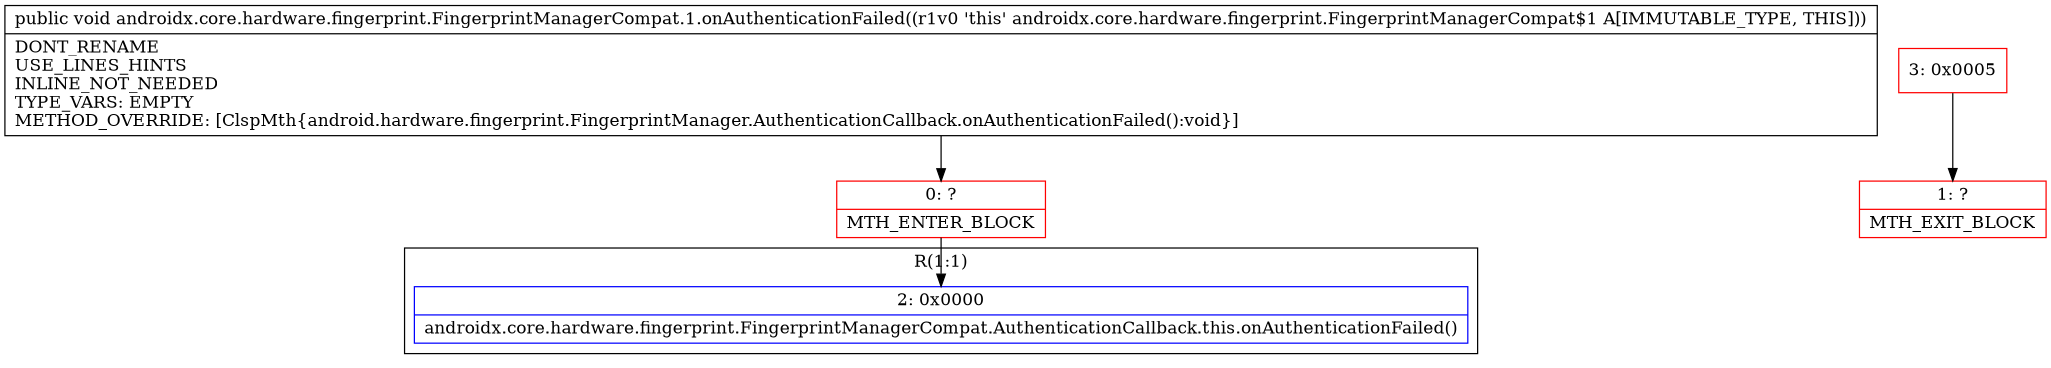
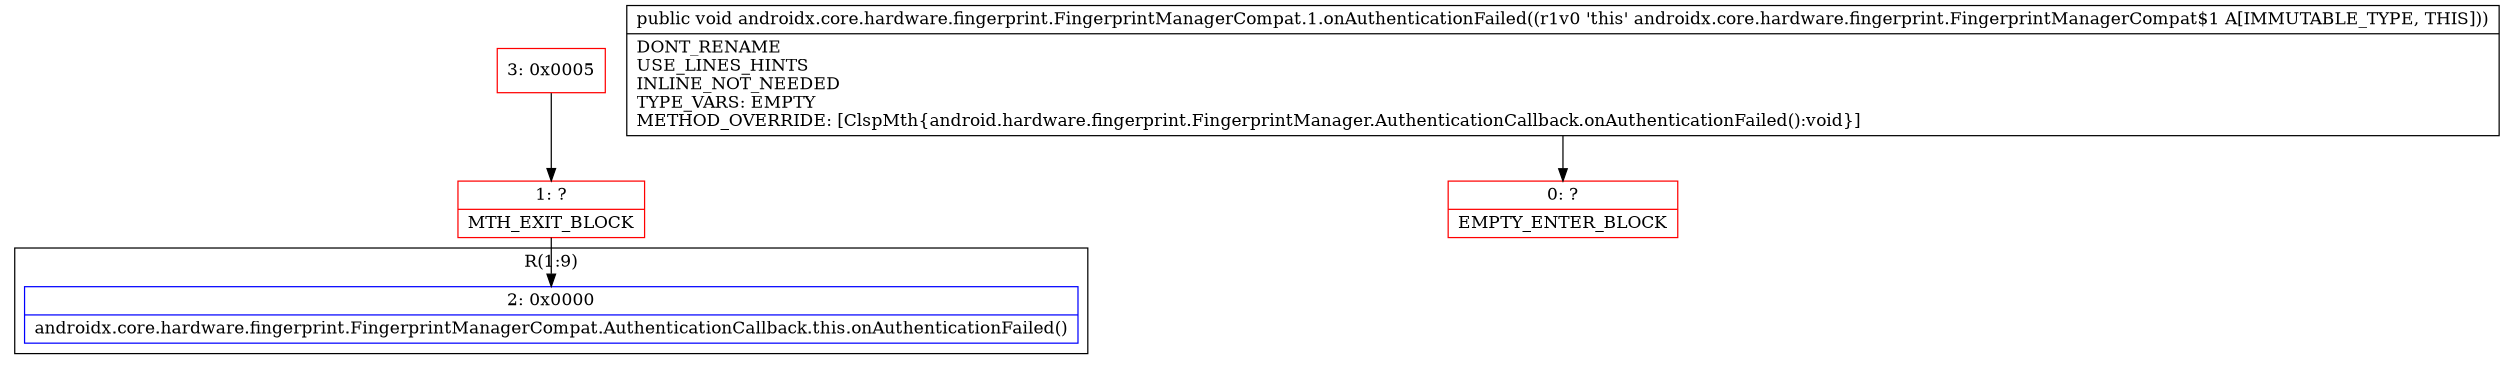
(941, 223) -> (1563, 223)
(941, 256) -> (551, 256)
(941, 262) -> (551, 262)
